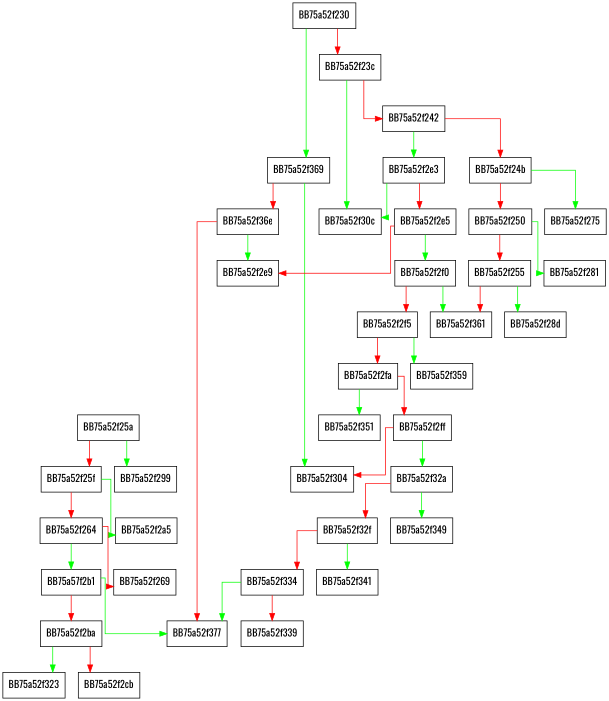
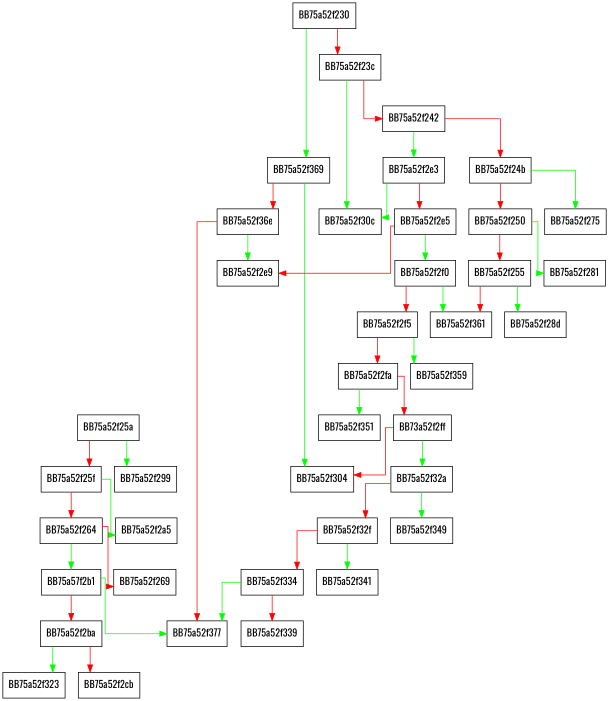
(422, 428) -> (422, 428)
